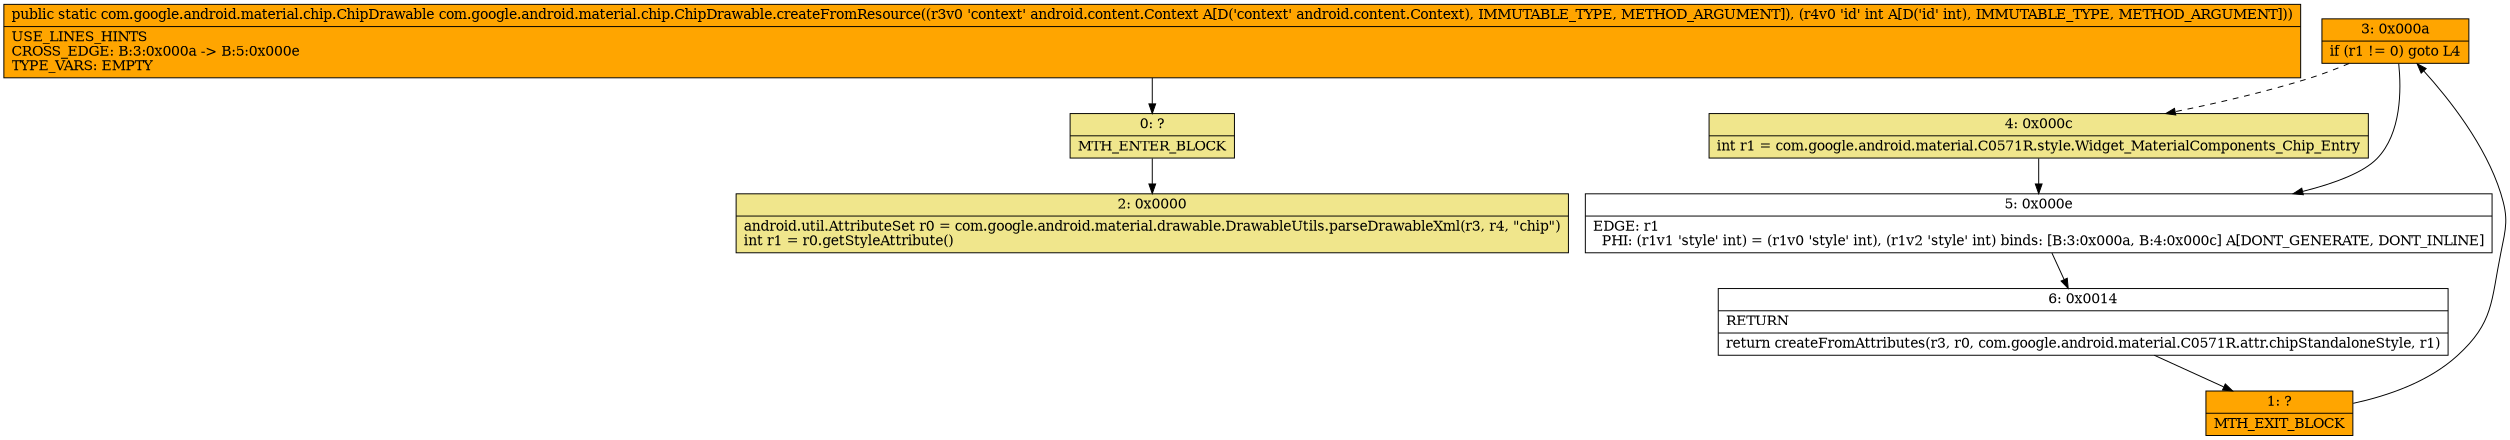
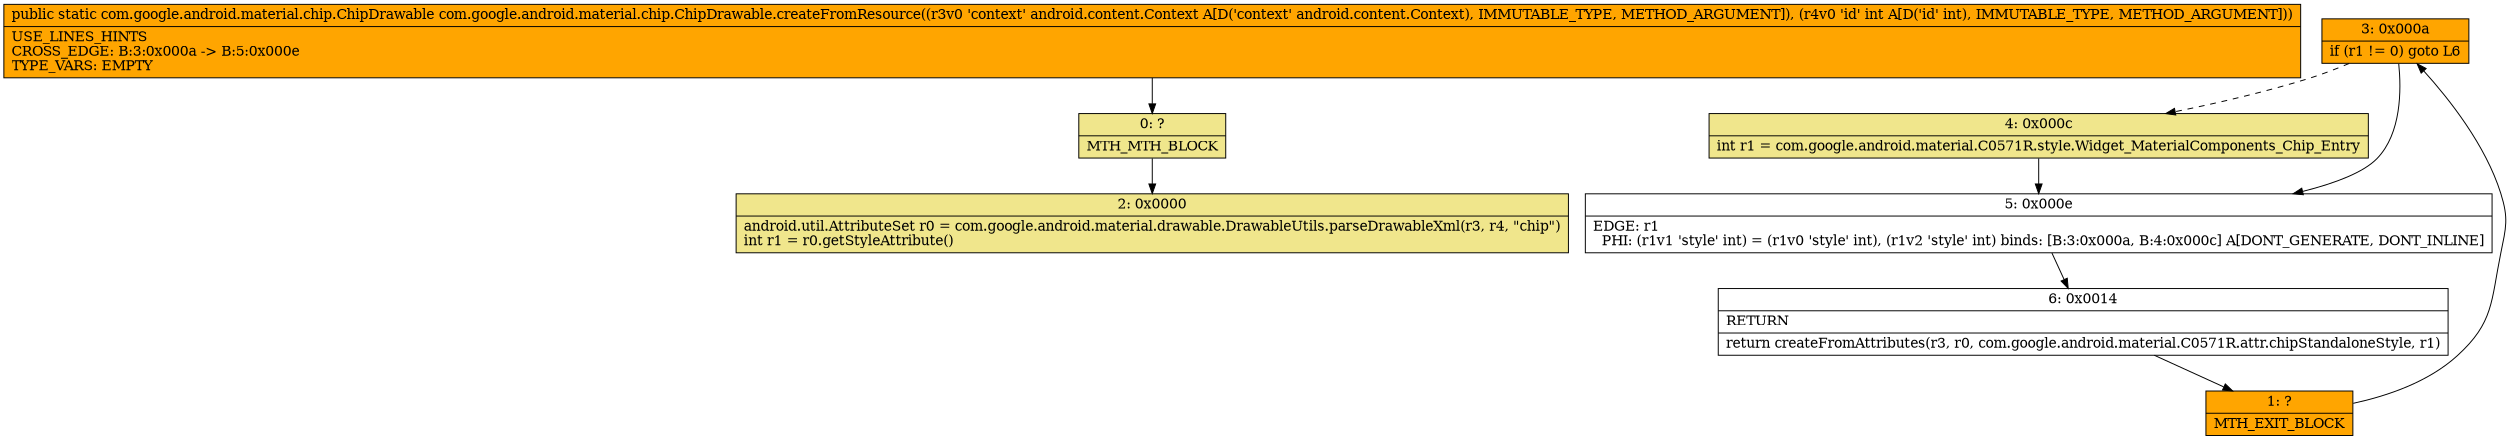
(2395, 52) -> (2395, 52)
(1152, 146) -> (1152, 146)
